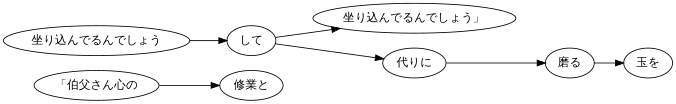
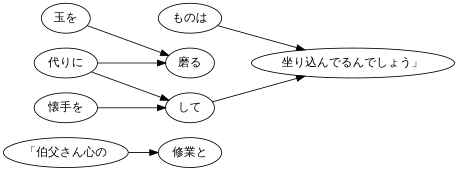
none -> (190, 18)
(97, 41) -> (66, 108)
(325, 51) -> (126, 85)
(605, 63) -> (124, 39)
